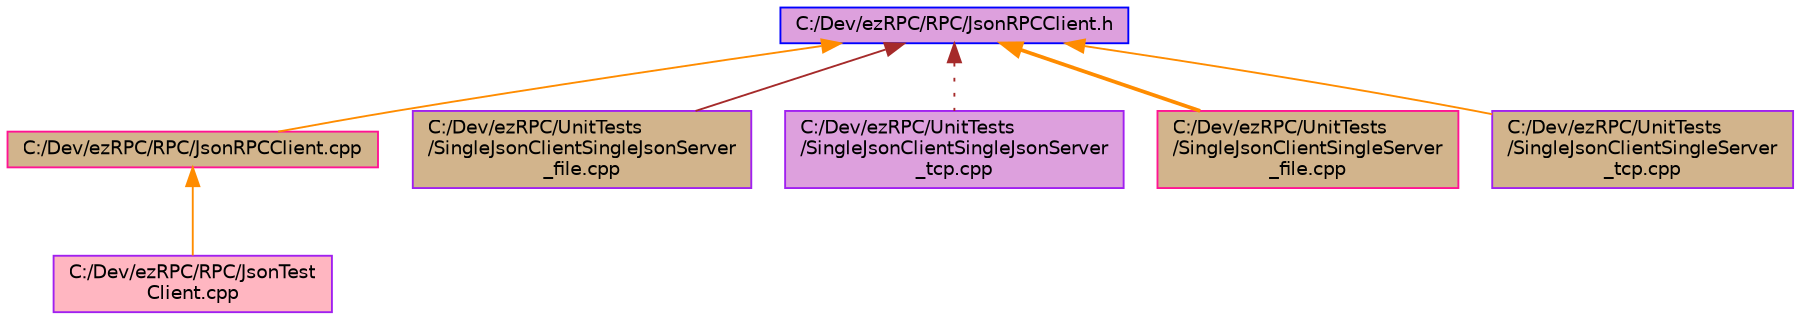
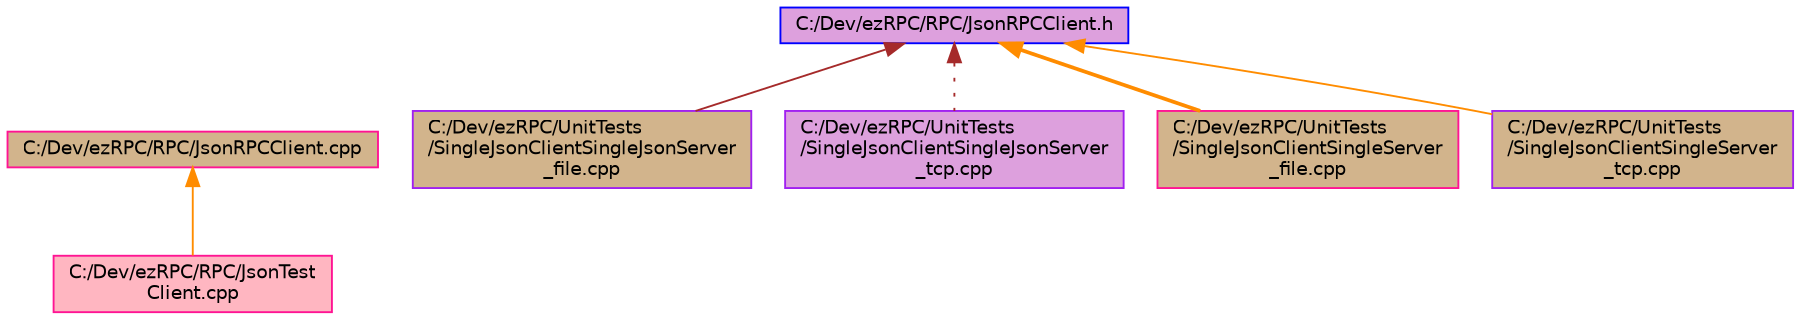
(550, 86) -> none
(193, 284) -> (193, 284)
